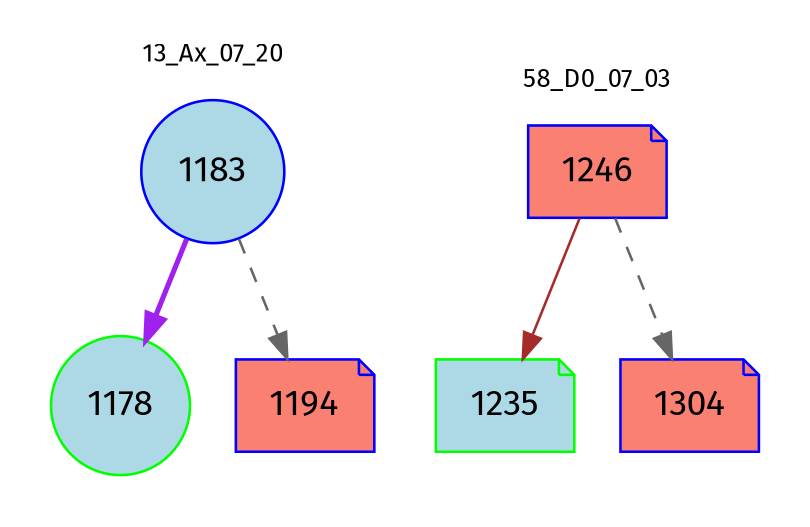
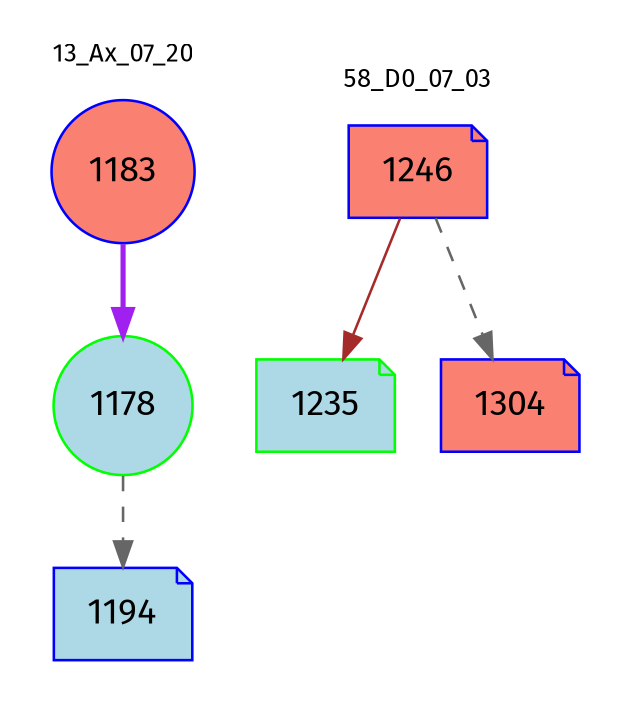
(213, 172) -> (123, 172)
(258, 287) -> (123, 508)
(305, 406) -> (123, 614)
